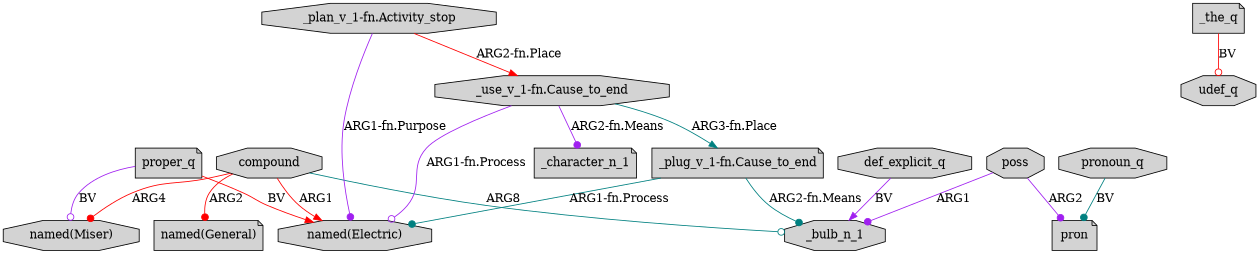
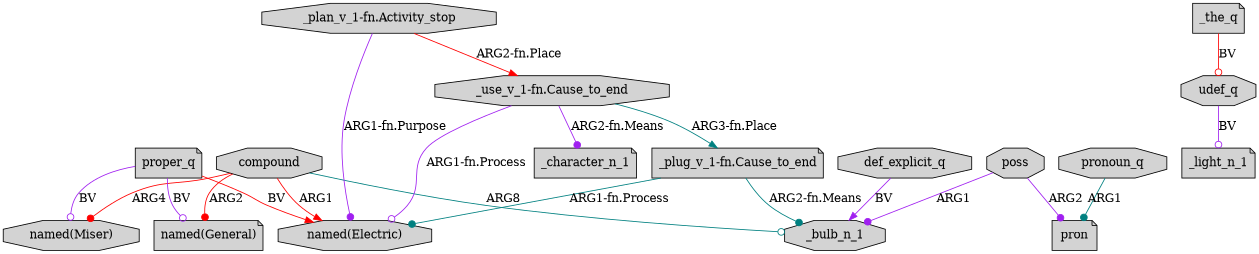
none -> (1218, 163)
none -> (170, 198)
(1105, 199) -> (1105, 199)
